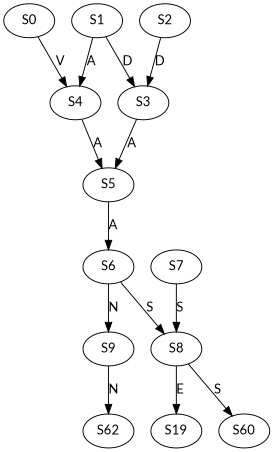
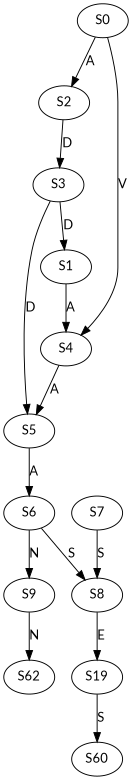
none -> (86, 57)
(118, 58) -> (62, 221)
(132, 144) -> (31, 308)
(207, 386) -> (97, 713)
